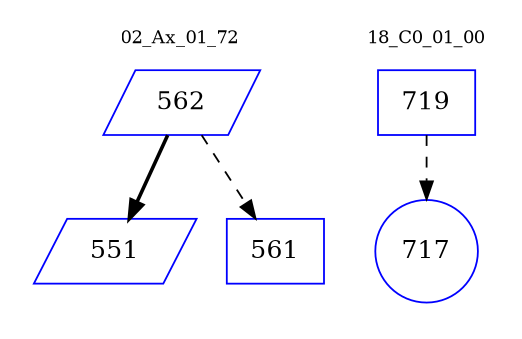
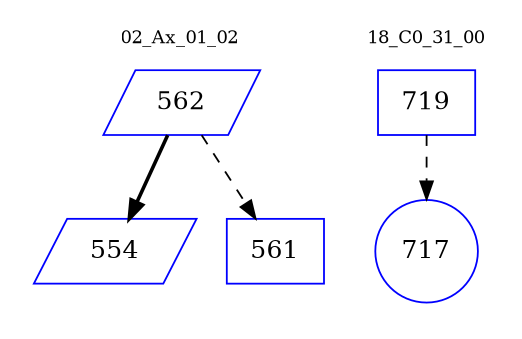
(180, 39) -> (180, 39)
(427, 39) -> (427, 39)
(115, 251) -> (115, 251)
